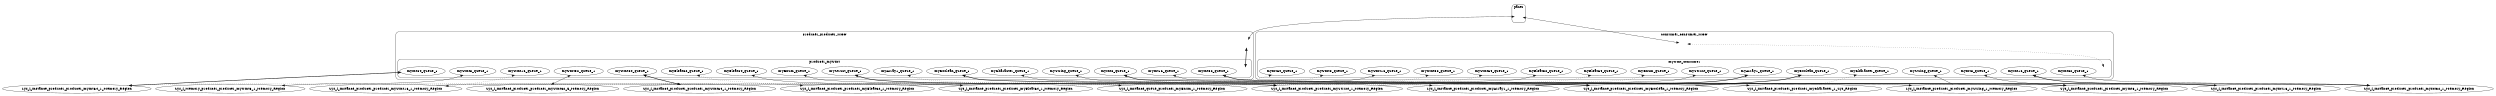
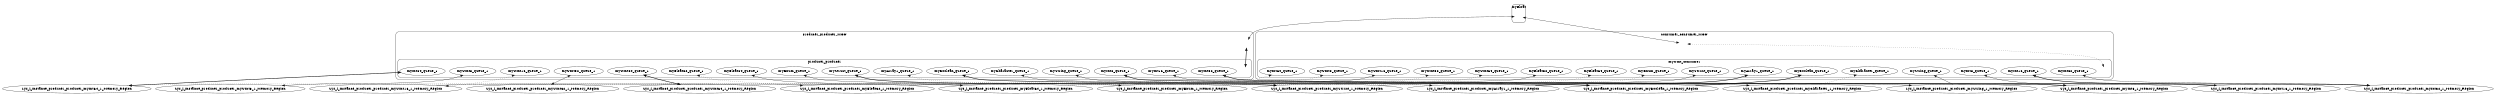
(1519, 7) -> (1519, 7)
(825, 62) -> (825, 62)
(230, 89) -> (230, 89)
(543, 89) -> (543, 89)
(1172, 89) -> (1172, 89)
(1802, 89) -> (1802, 89)
